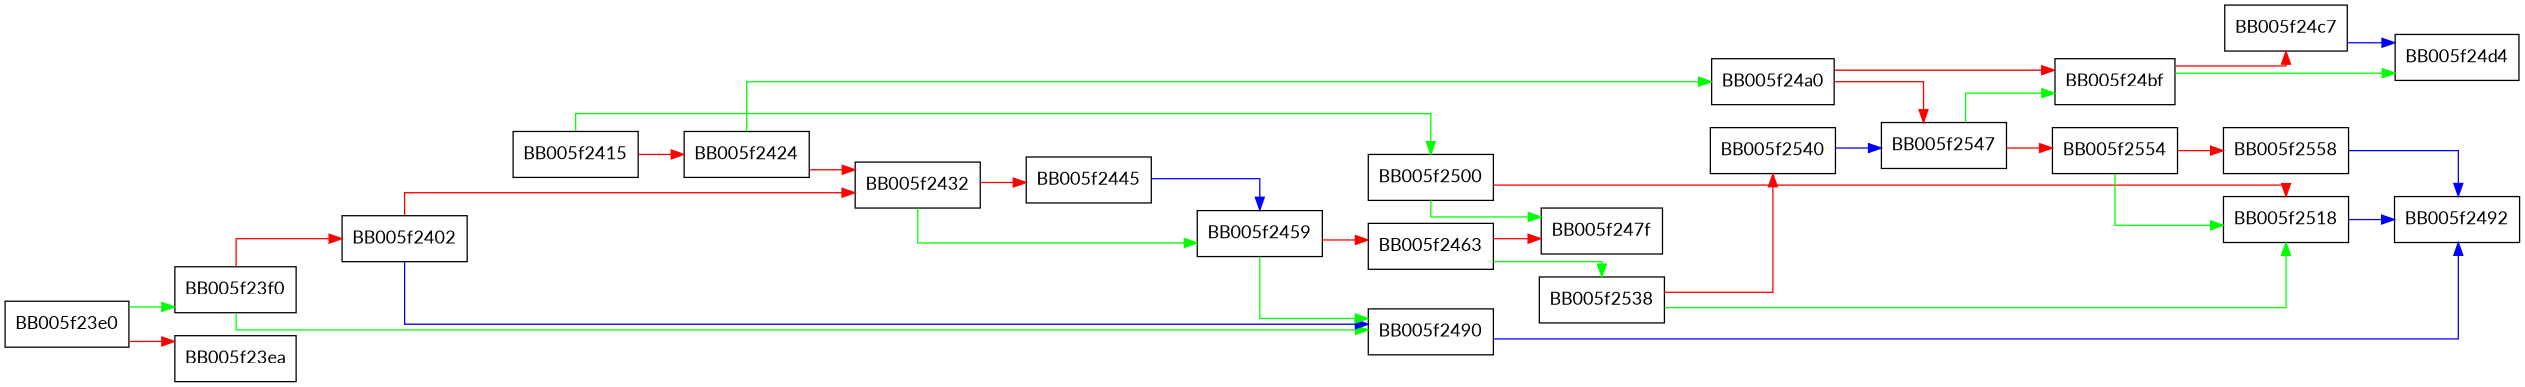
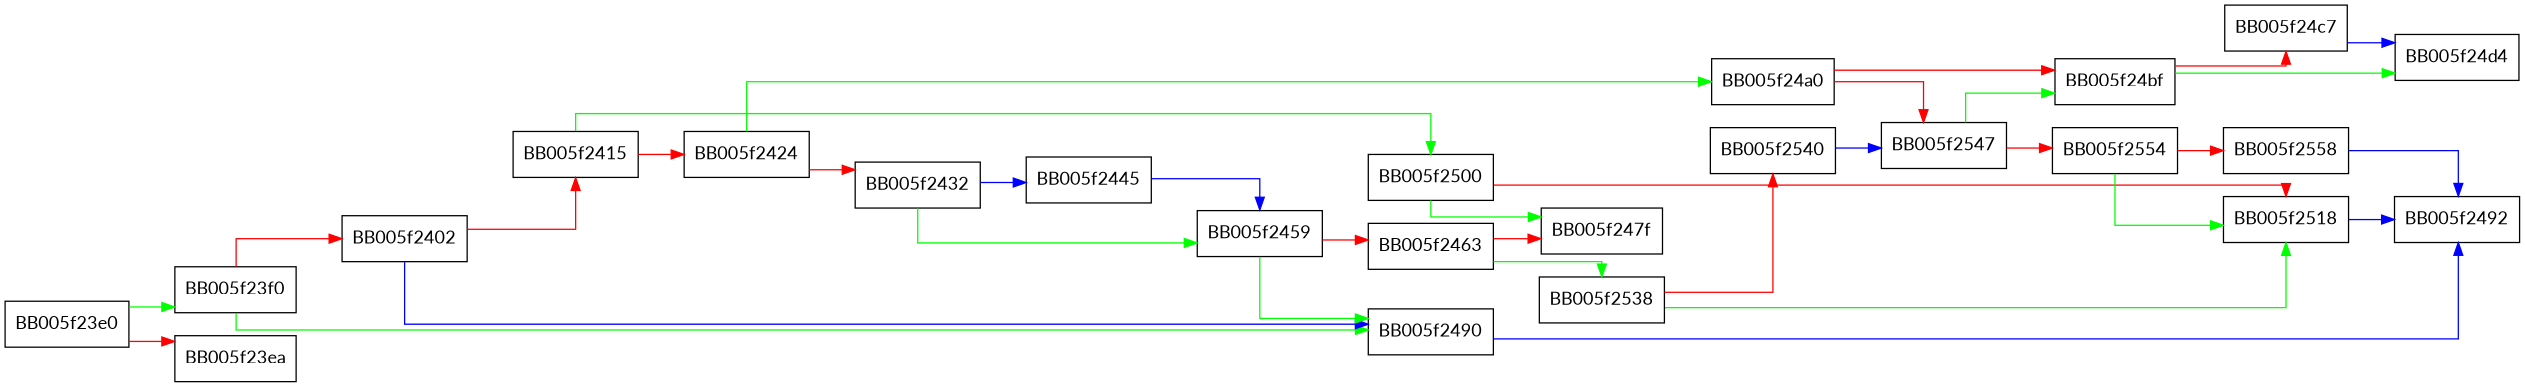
(997, 183) -> (997, 183)
(612, 193) -> (541, 229)
